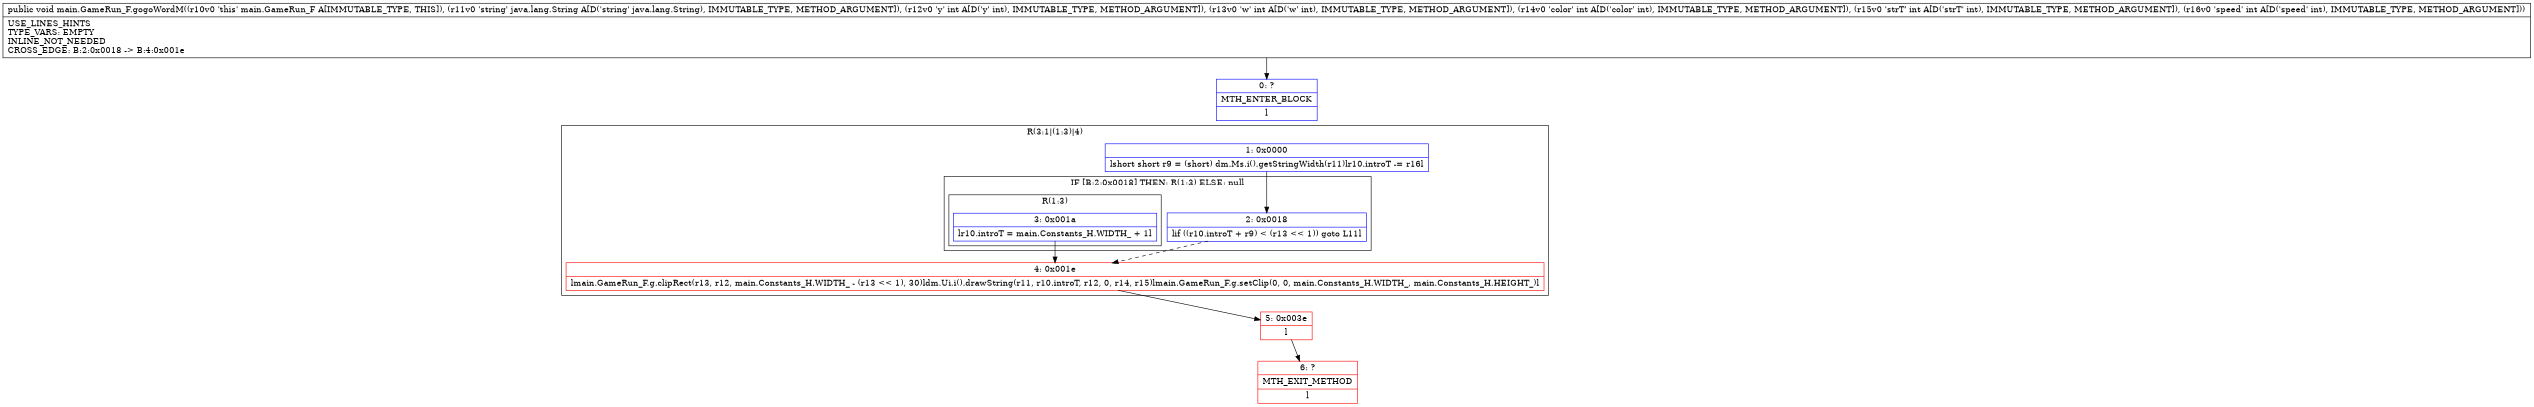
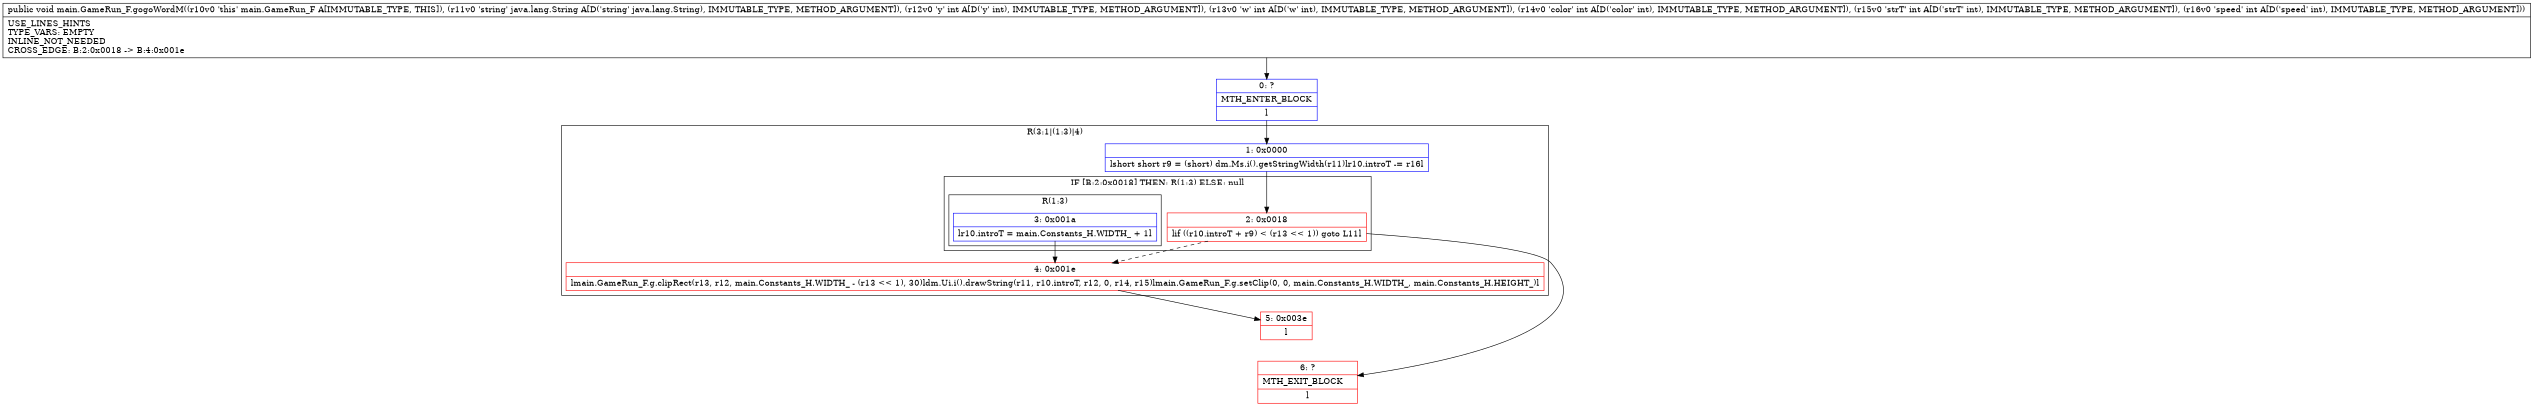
none -> (1267, 129)
(1267, 227) -> (1267, 227)
(1295, 348) -> (1561, 294)
(1308, 382) -> (1303, 382)
